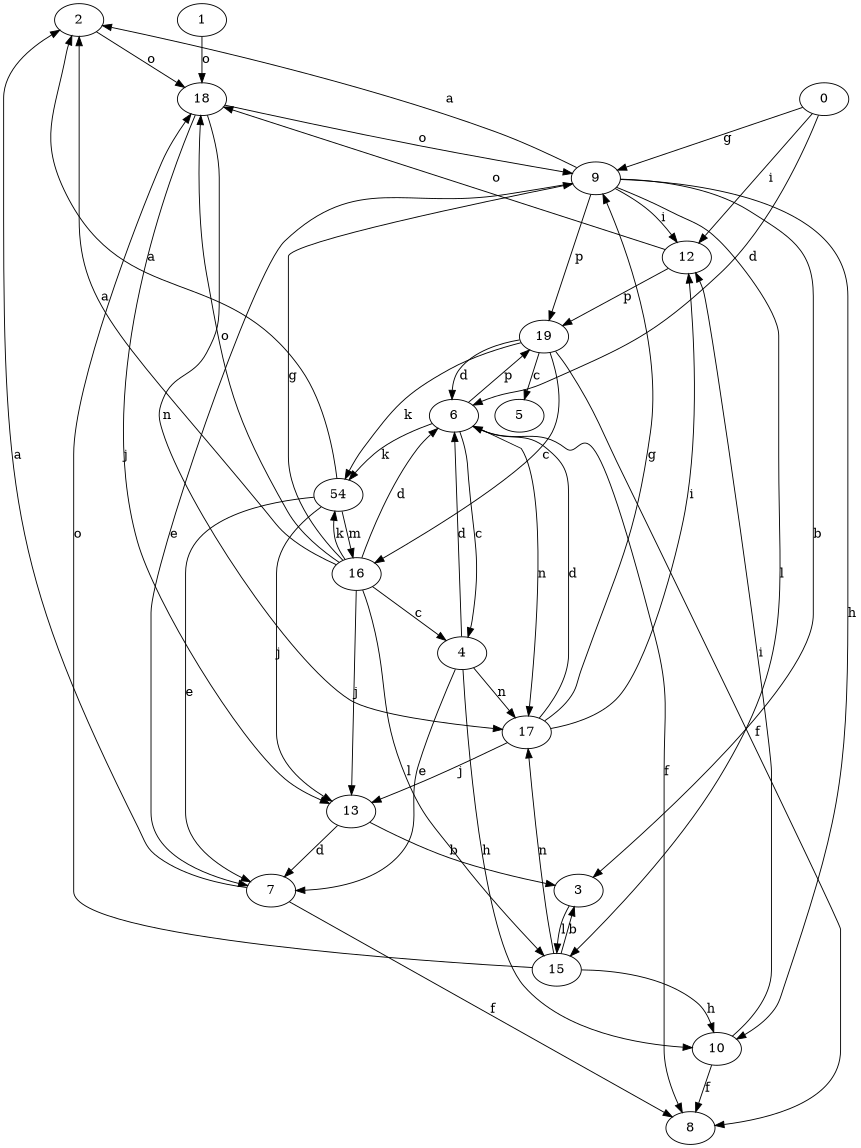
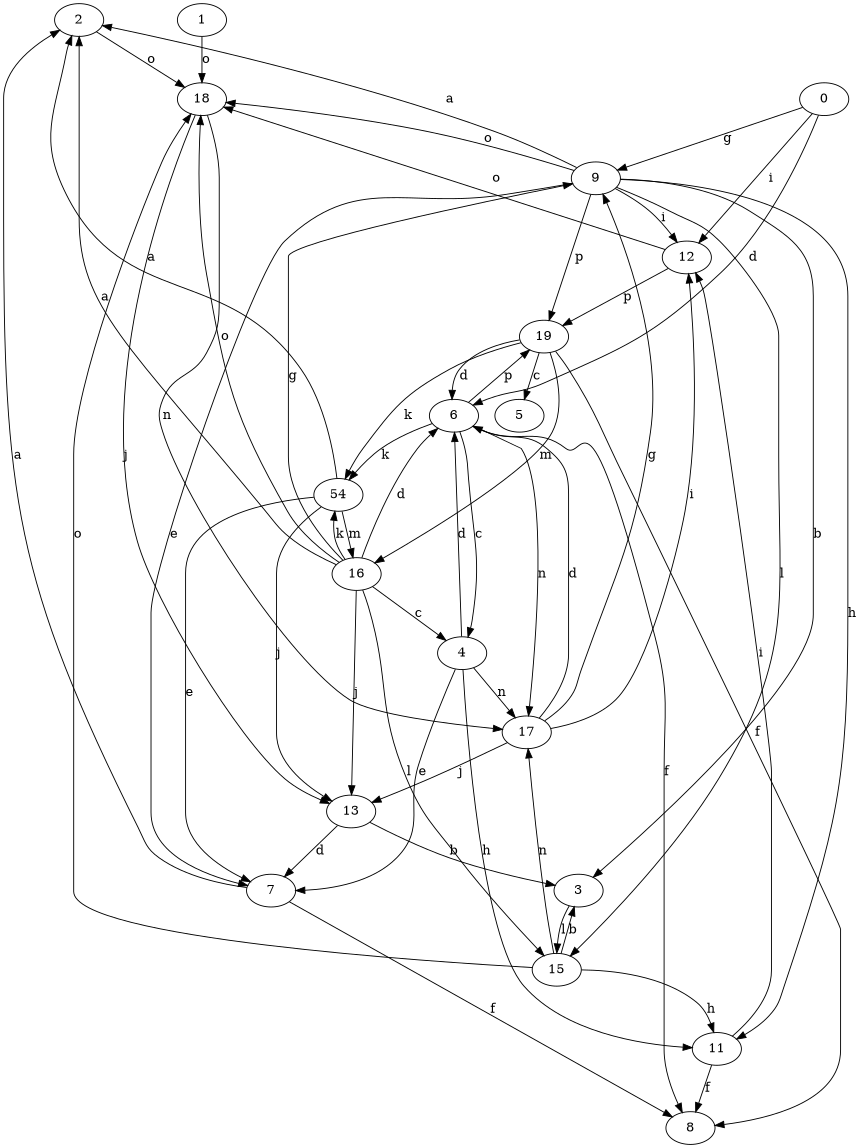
(394, 141) -> (407, 127)
(546, 455) -> (546, 455)
(717, 1049) -> (717, 1049)
